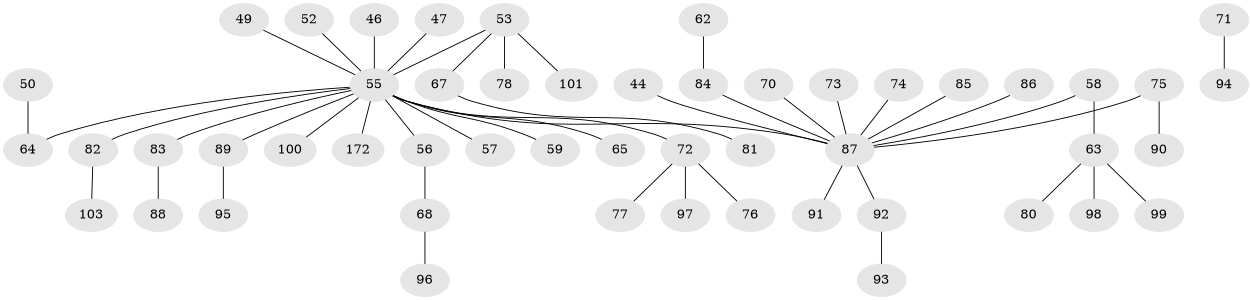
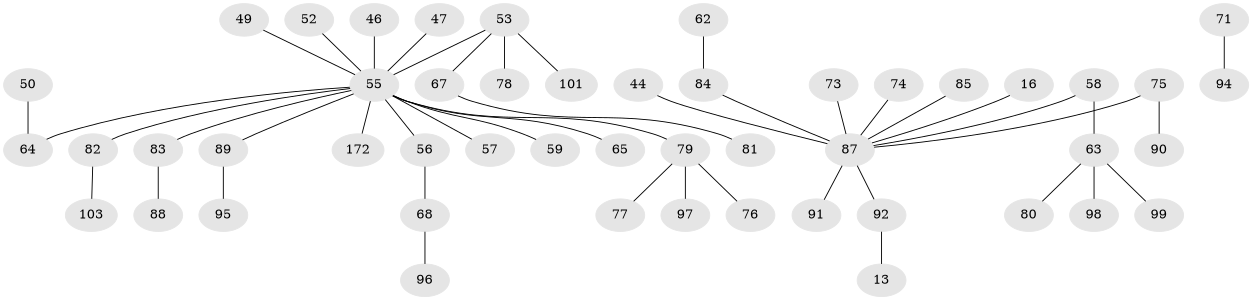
(769, 85) -> none
(1029, 85) -> (1029, 85)
(708, 126) -> none
(290, 150) -> none
(685, 150) -> (685, 150)
(882, 280) -> (882, 280)
